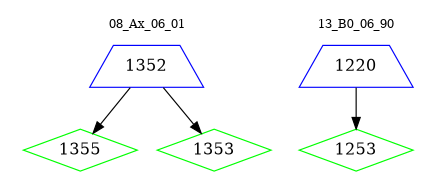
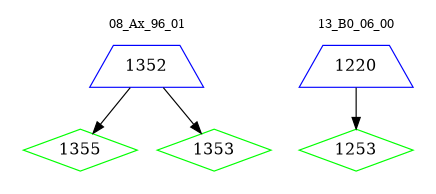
(147, 25) -> (147, 25)
(356, 25) -> (356, 25)
